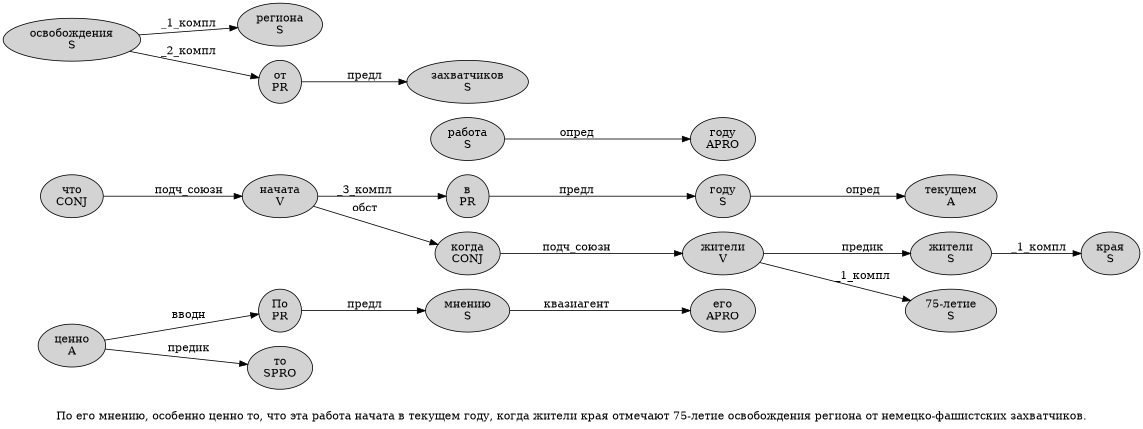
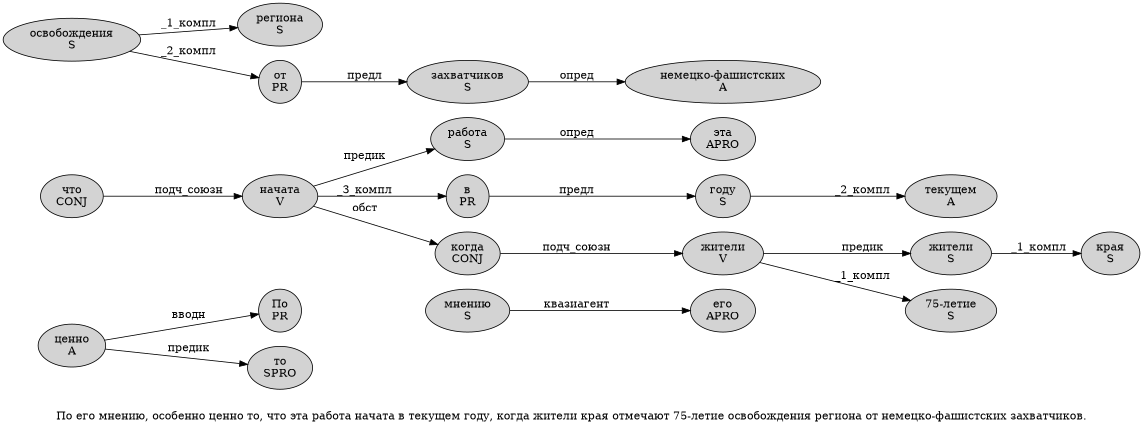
none -> (723, 82)
(723, 139) -> (723, 139)
none -> (370, 169)
(863, 190) -> (863, 190)
(359, 311) -> none
